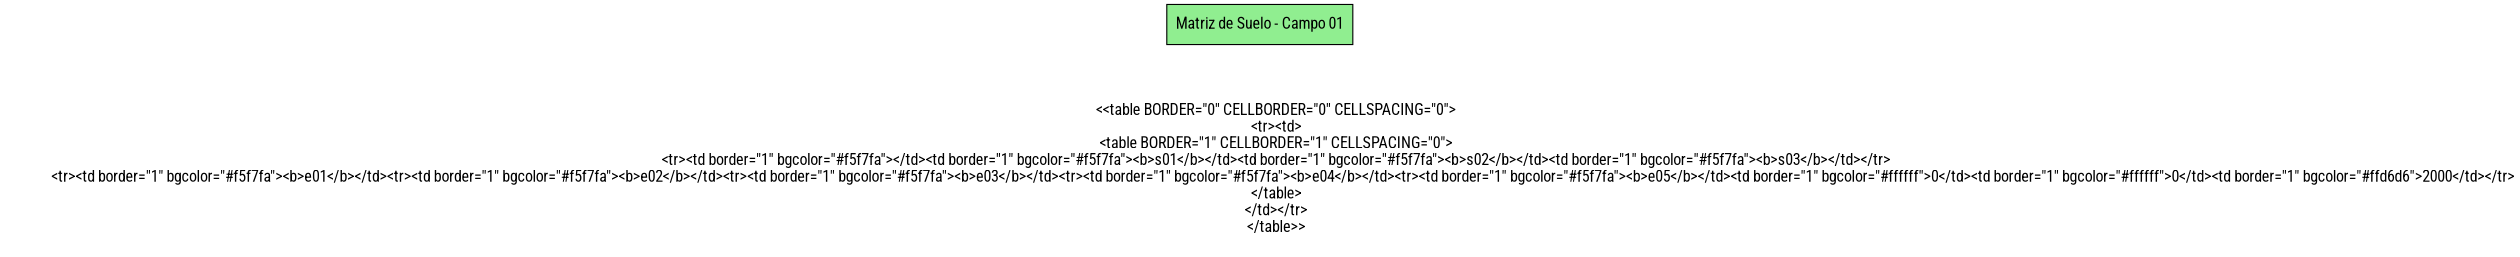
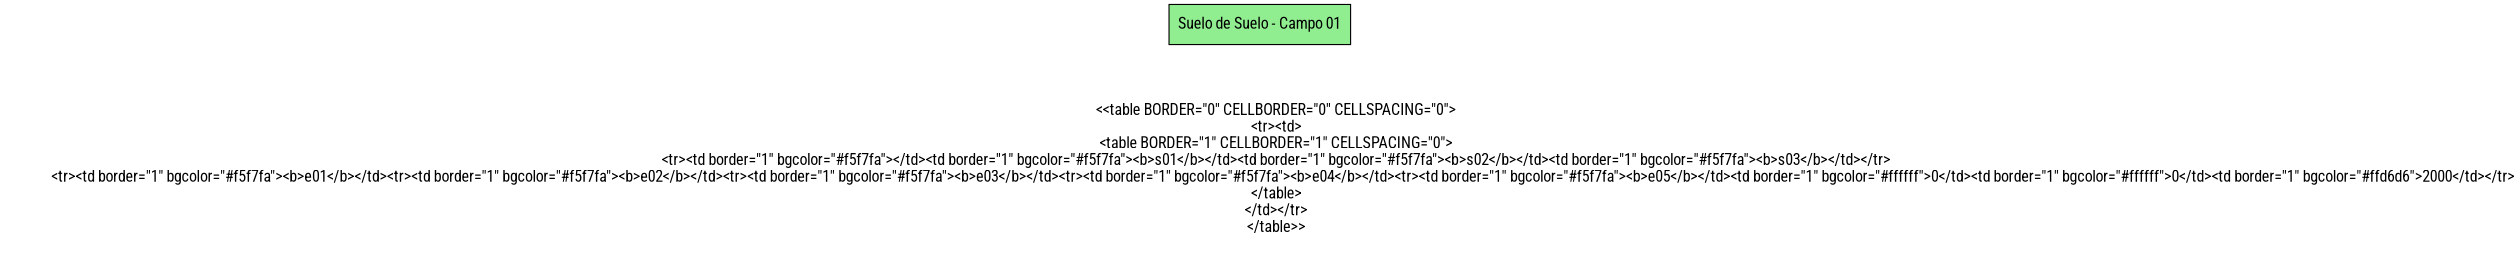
(1260, 25) -> (1260, 25)
